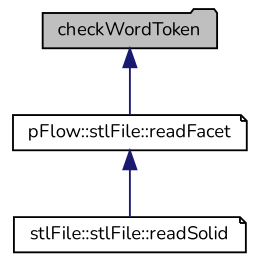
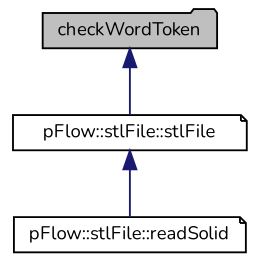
(130, 133) -> (130, 133)
(130, 235) -> (130, 235)
